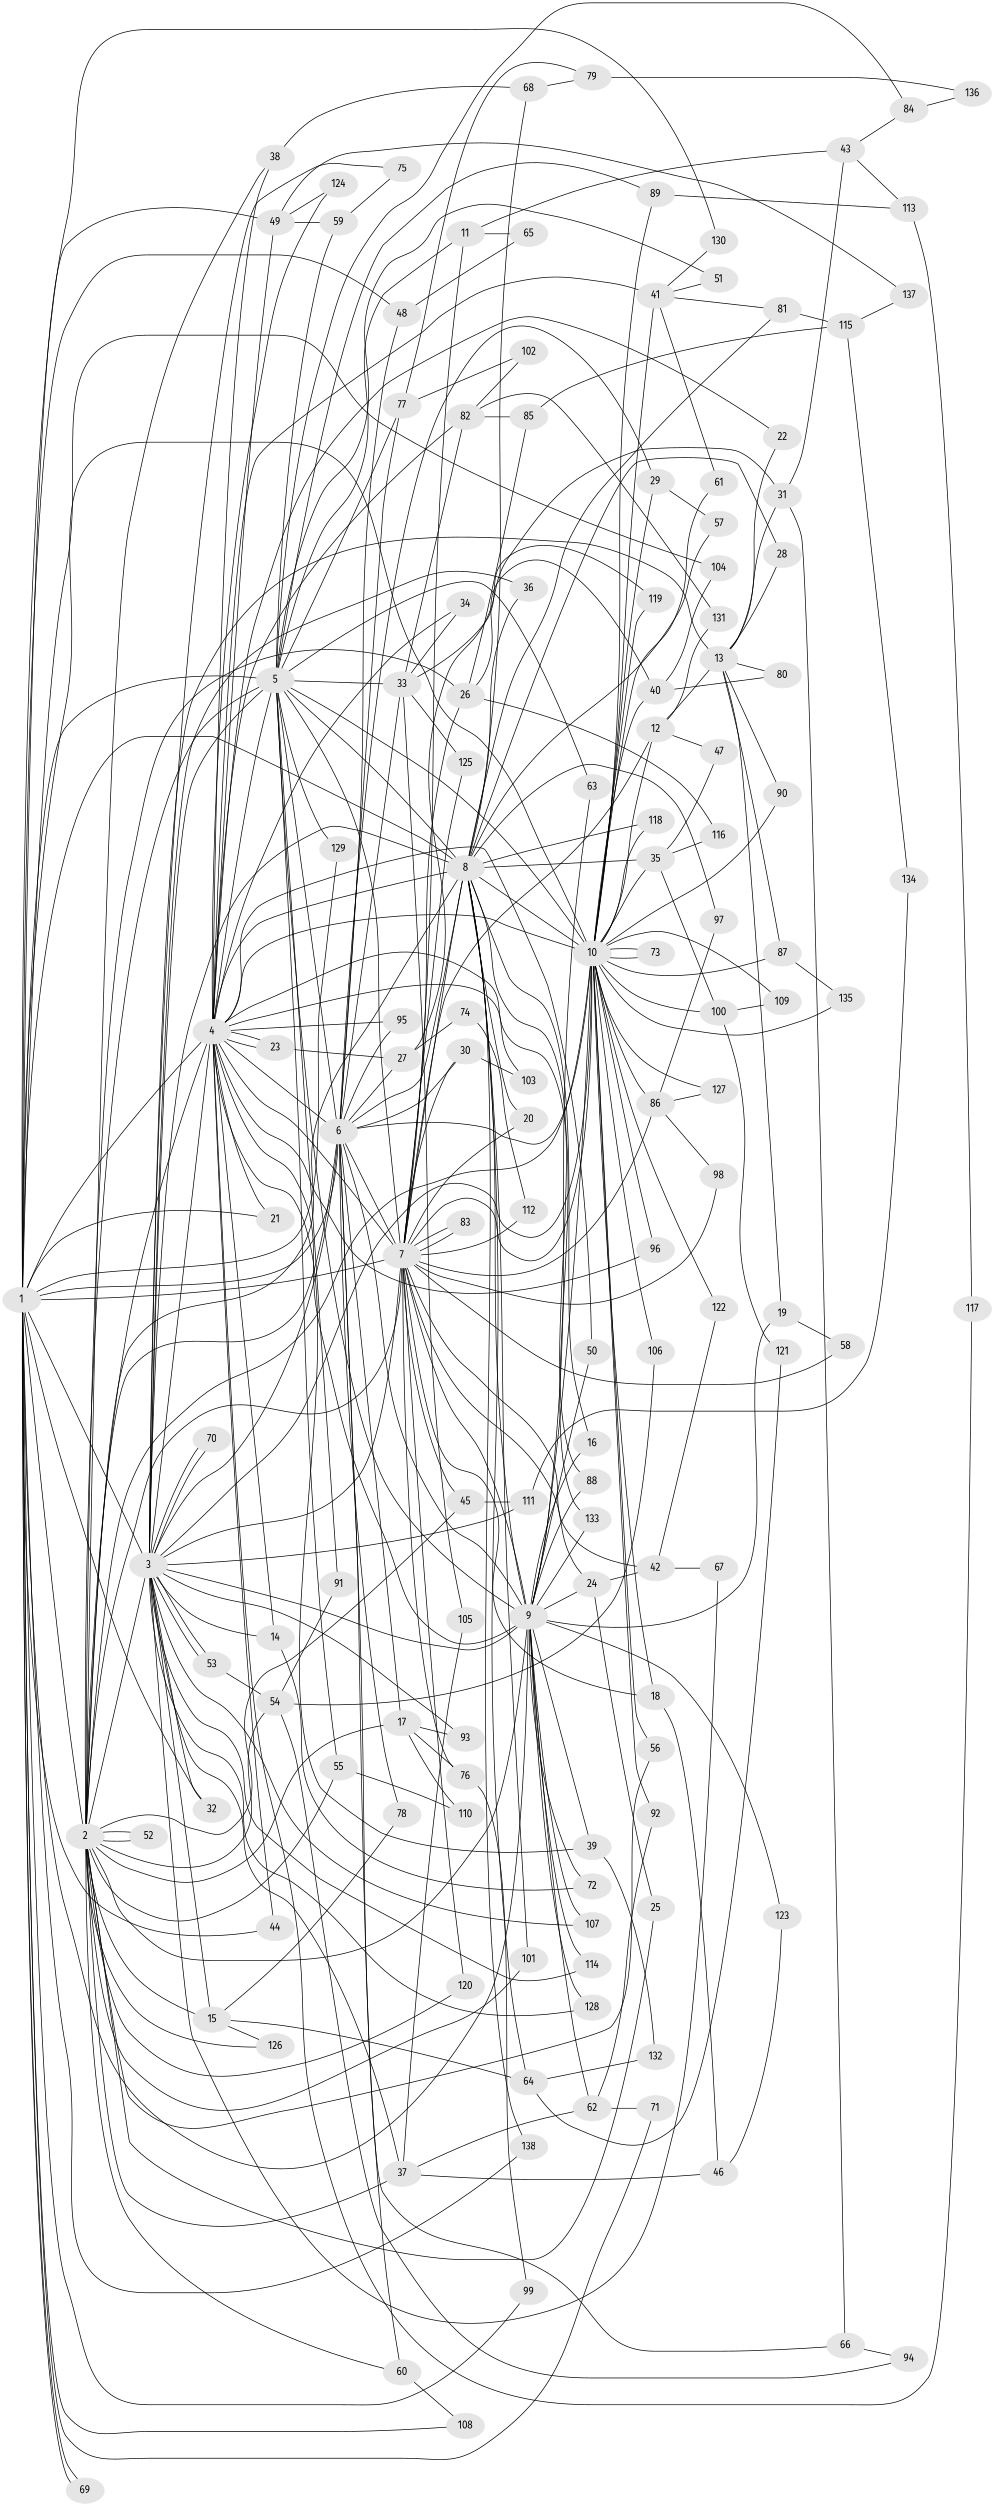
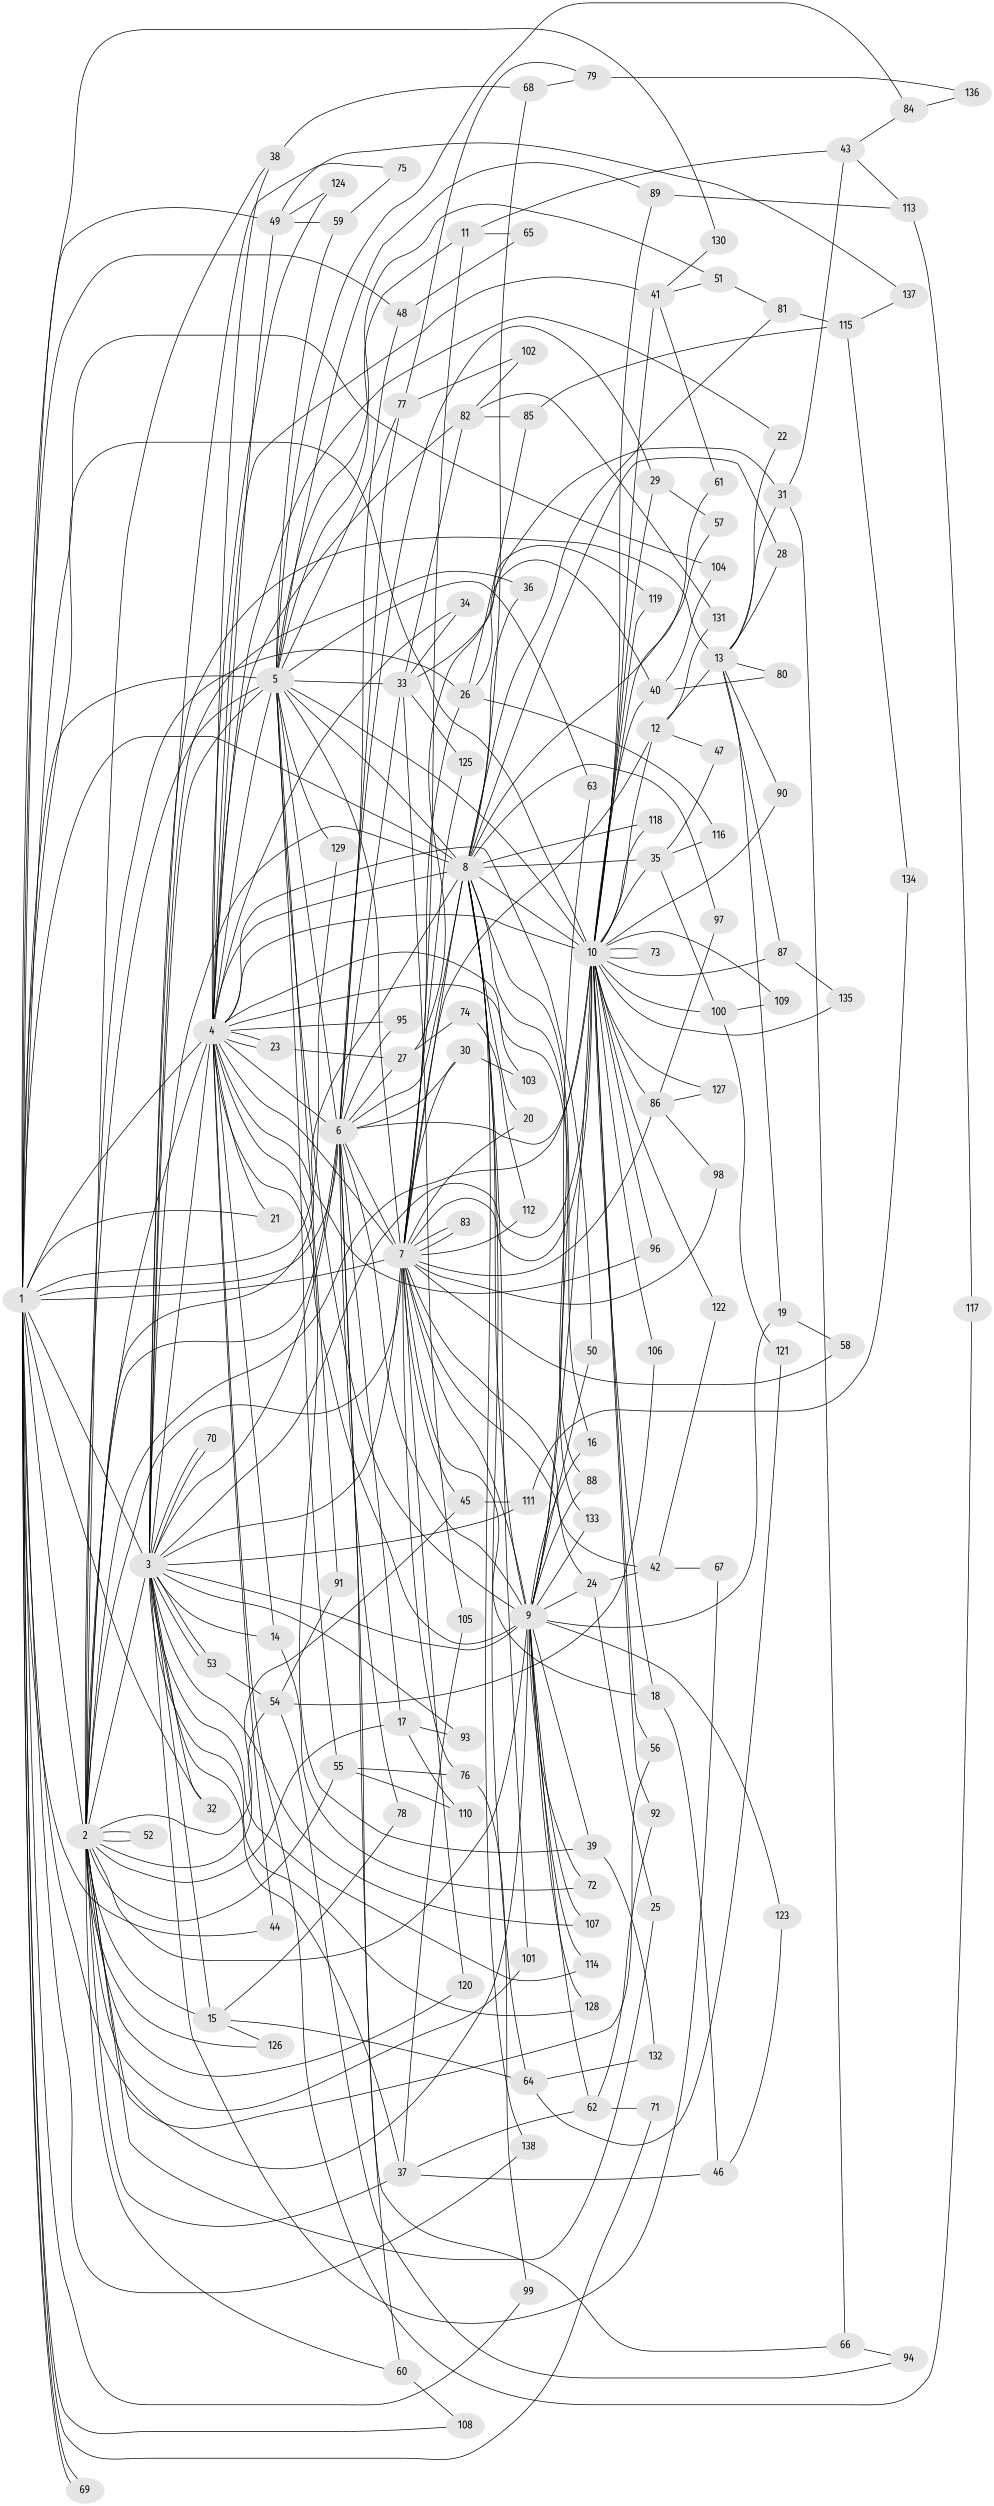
(719, 303) -> (751, 295)
(434, 1750) -> (402, 1771)
